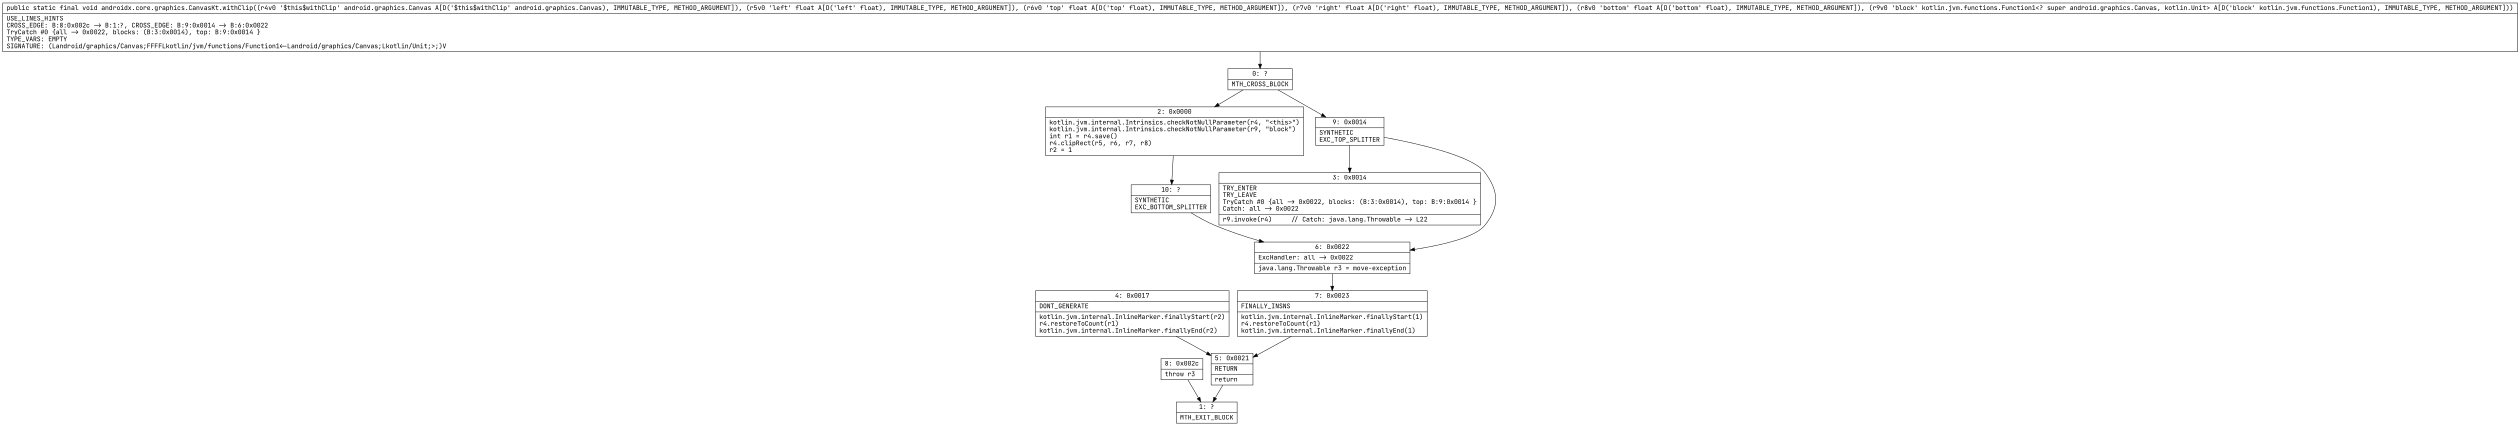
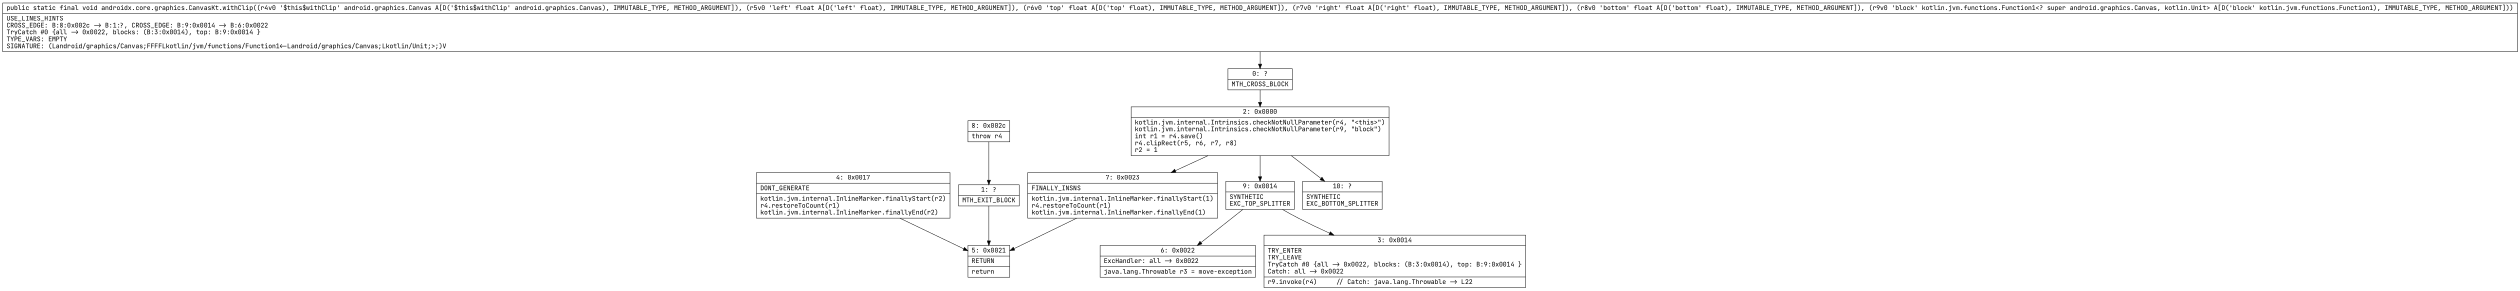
(1300, 102) -> (1260, 166)
(1224, 229) -> none
(1332, 280) -> (1192, 163)
(1180, 374) -> (987, 136)
(1219, 392) -> (989, 223)
